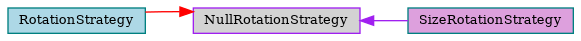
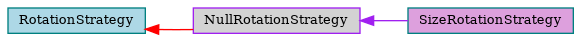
(163, 12) -> (176, 30)
